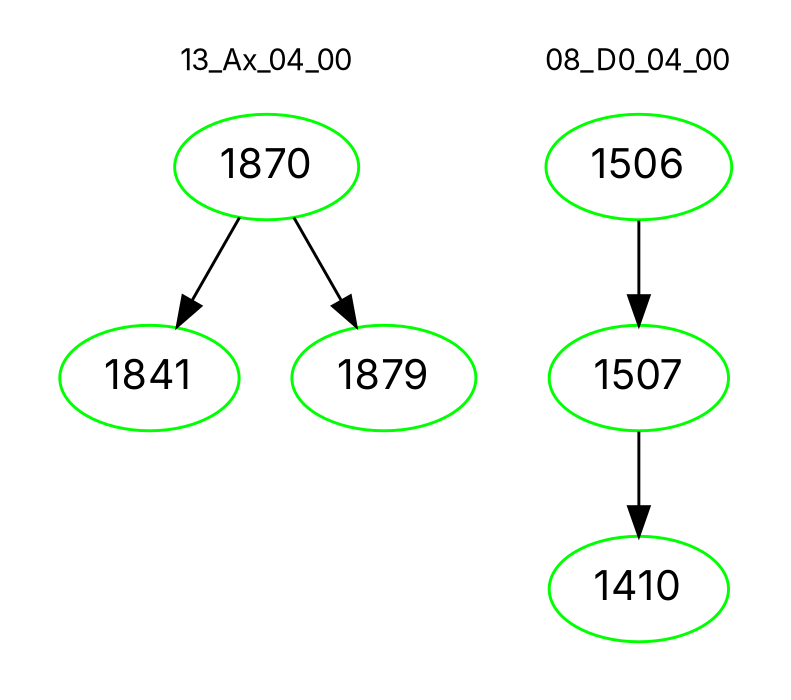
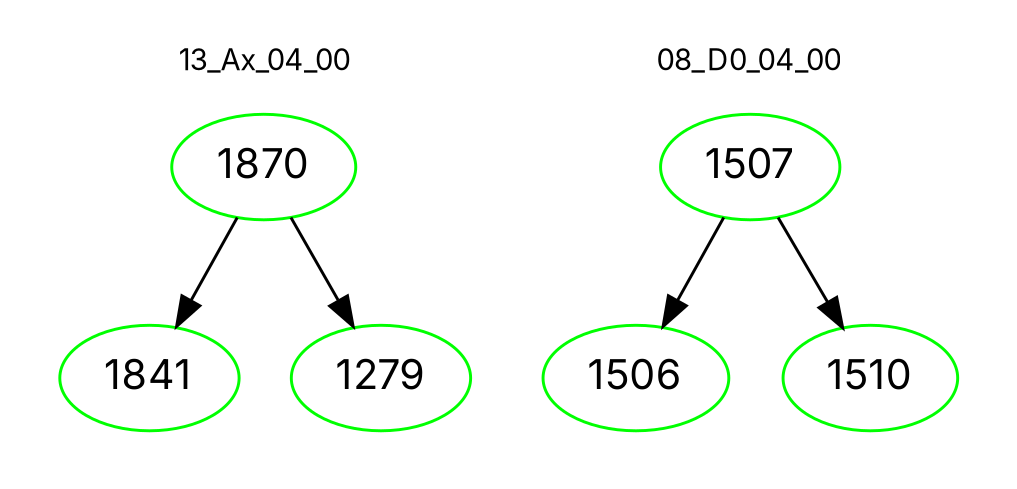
(639, 258) -> (701, 259)
(384, 378) -> (381, 378)
(639, 589) -> (870, 378)
